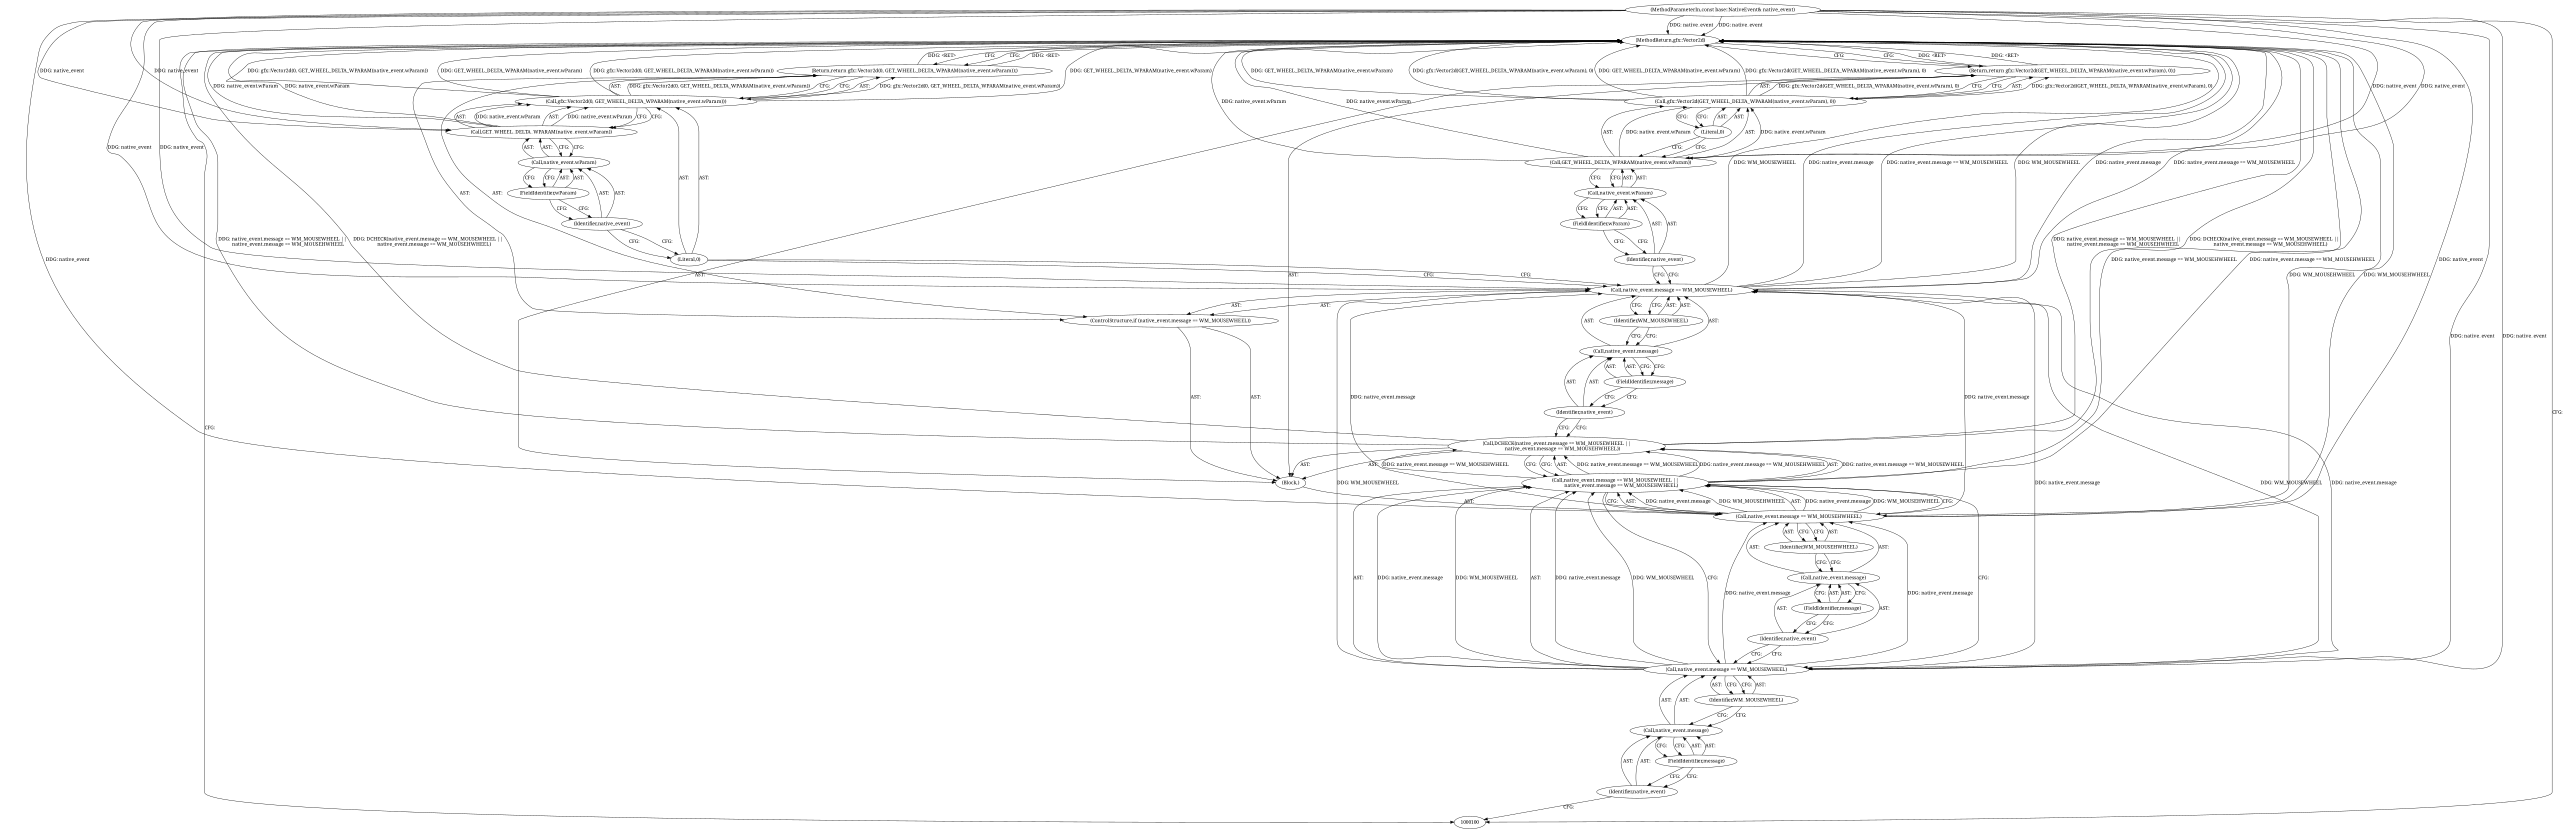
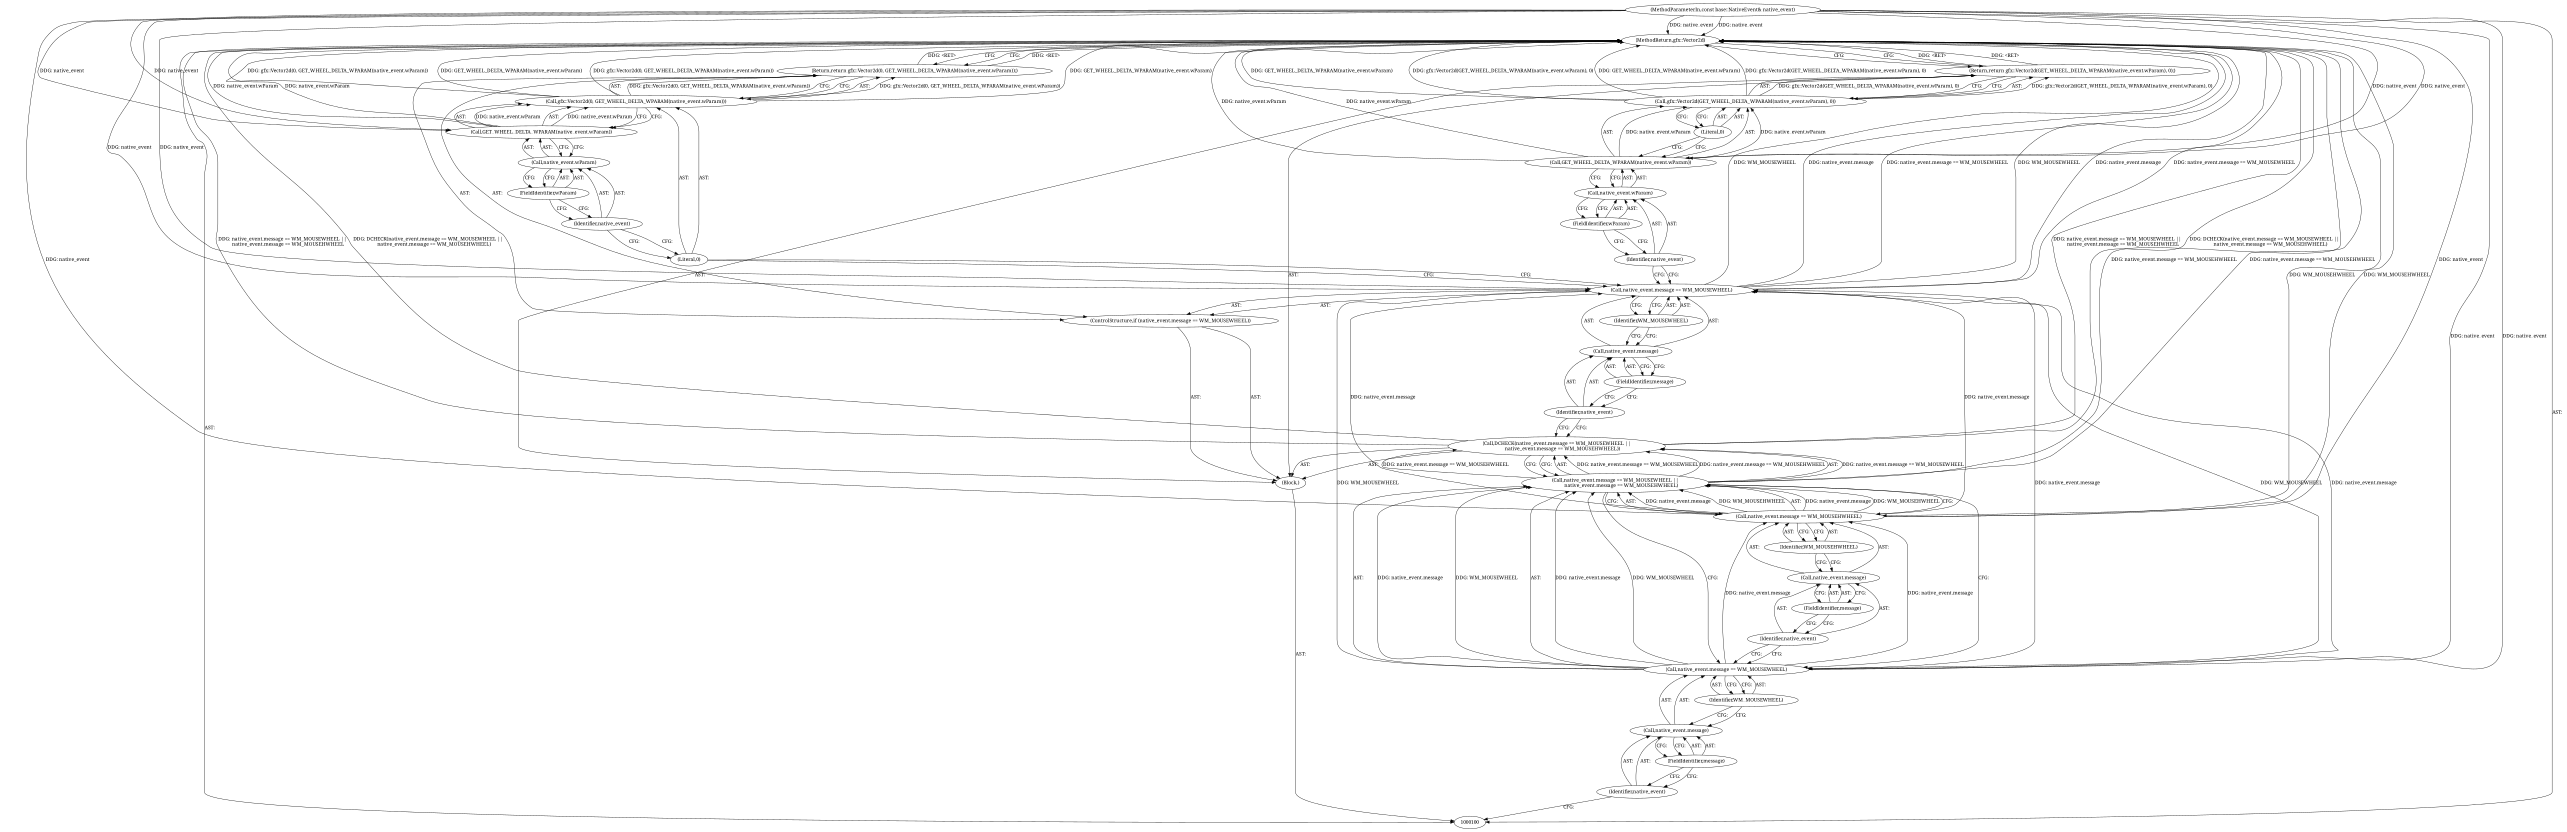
(2558, 413) -> (2558, 413)
(210, 428) -> (210, 428)
(1510, 506) -> (1296, 721)
